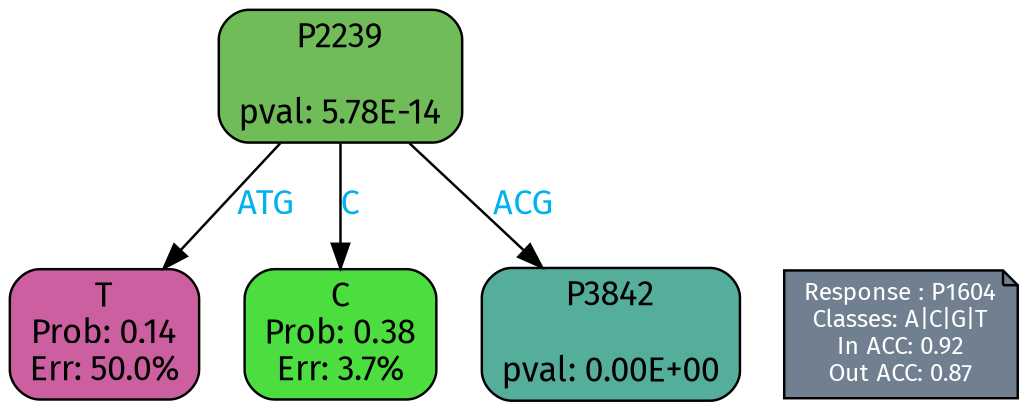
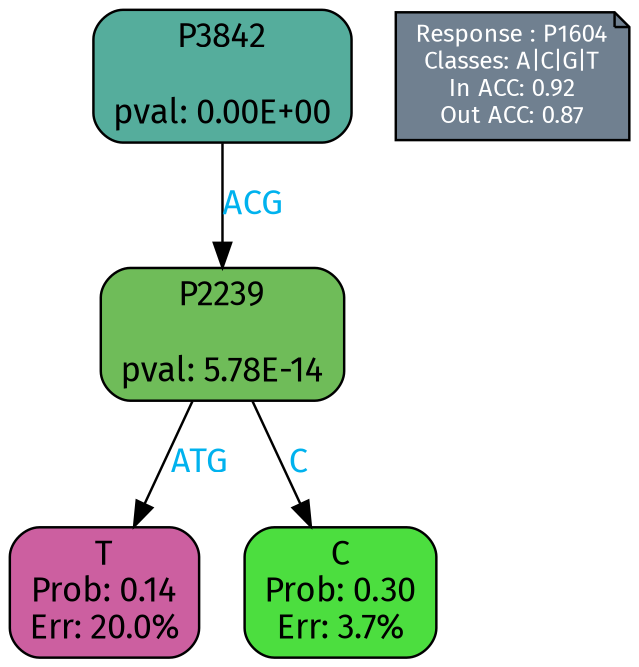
(466, 197) -> (222, 193)
(104, 334) -> (104, 592)
(340, 334) -> (340, 592)
